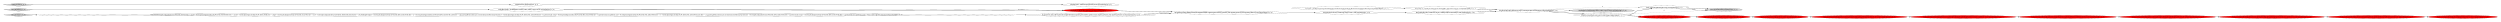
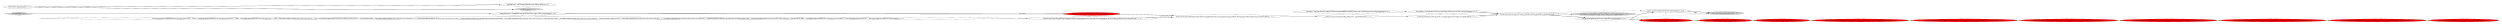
(272, 5) -> (273, 9)
(18, 15) -> none
